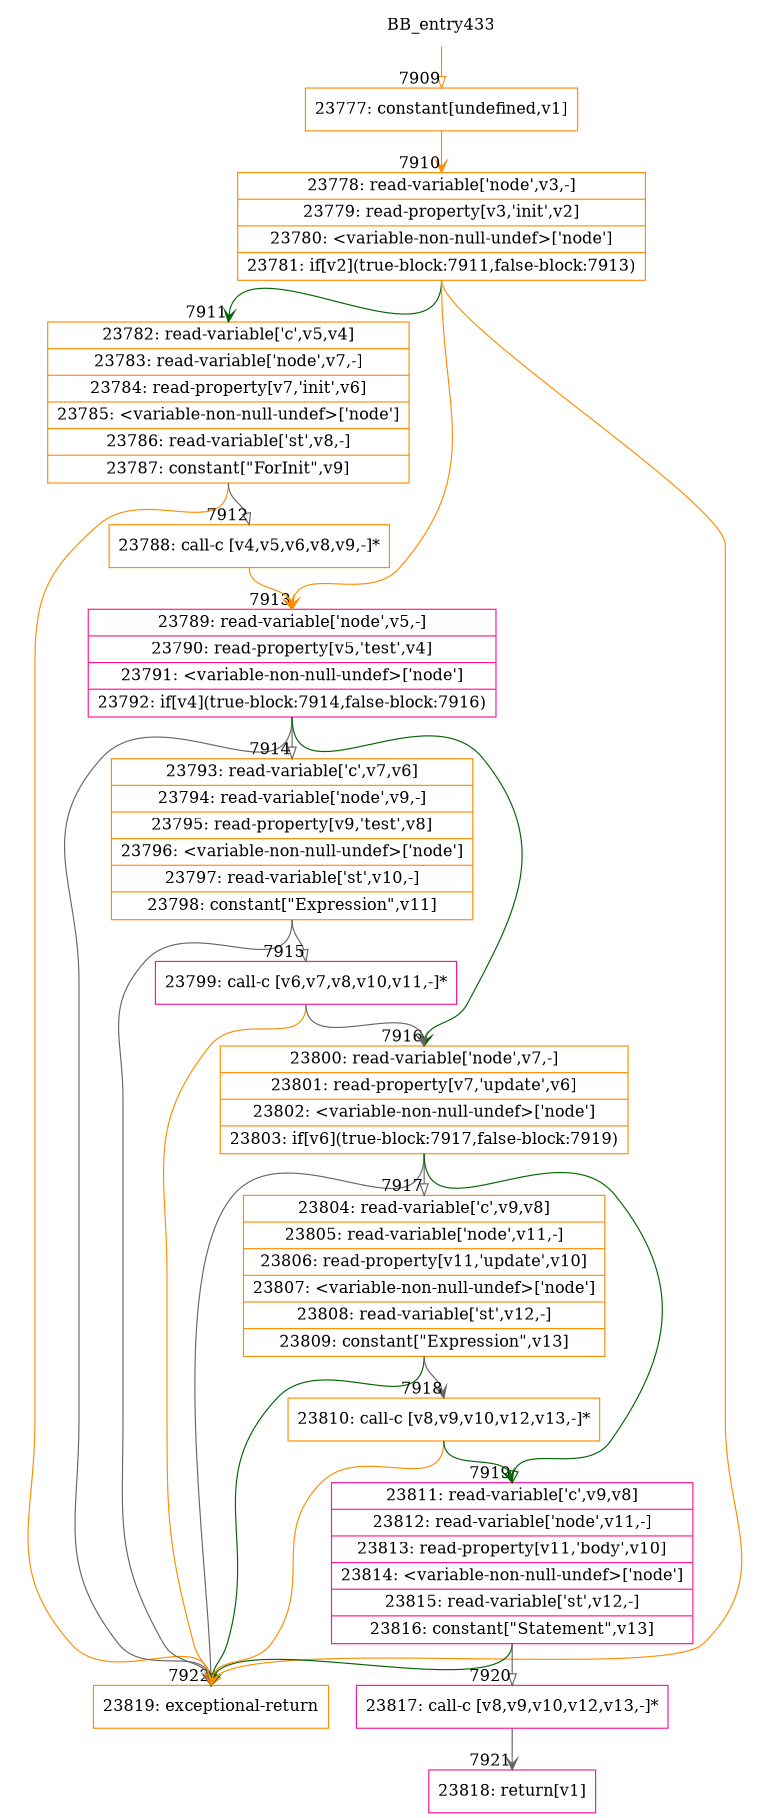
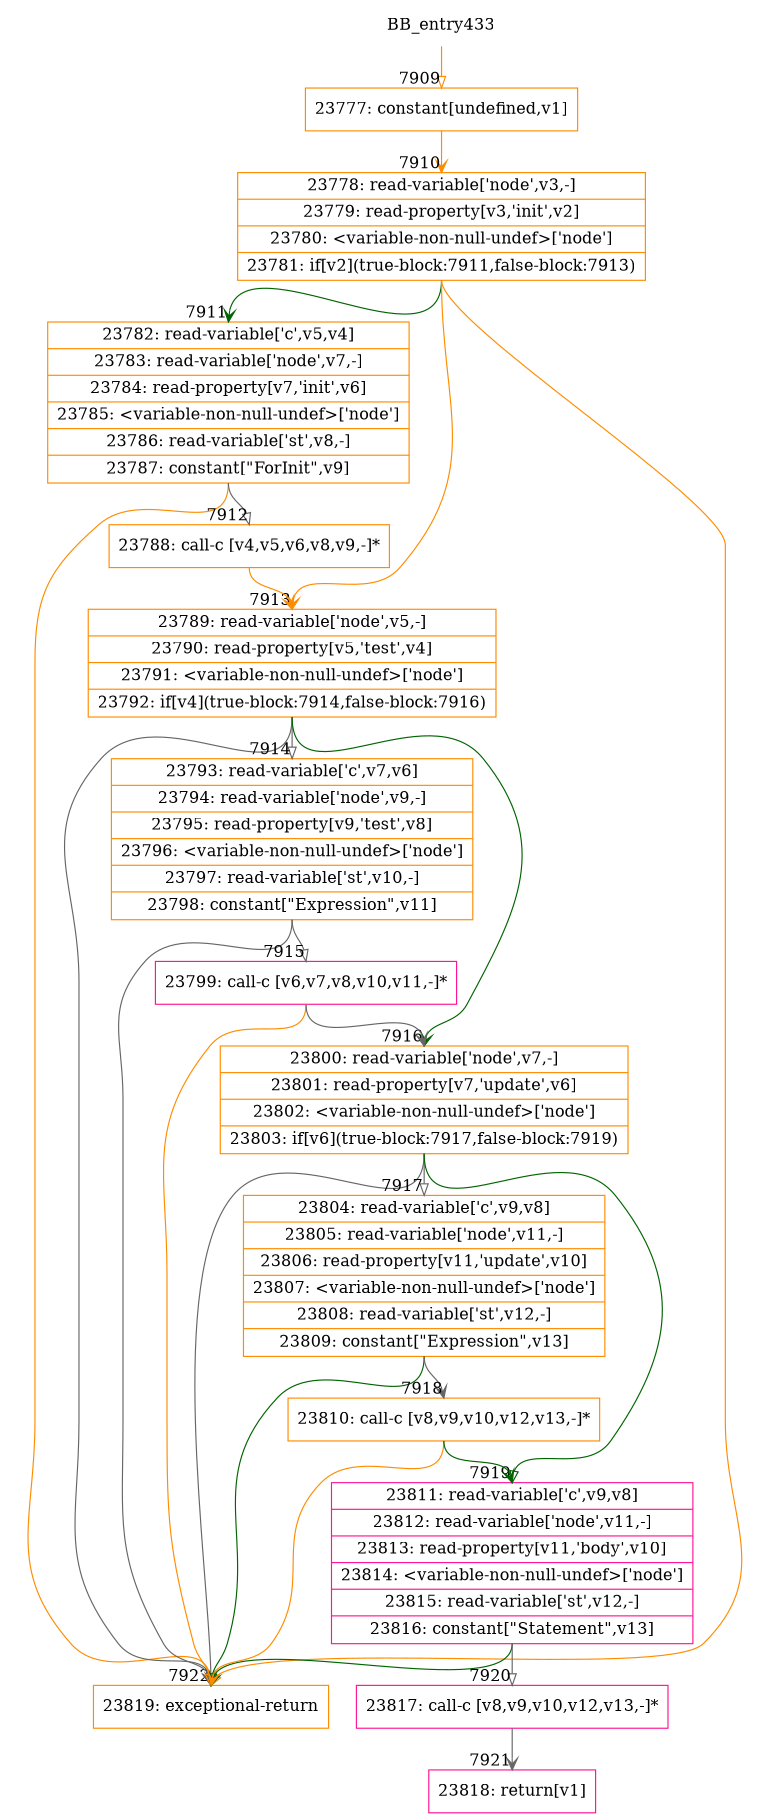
(292, 663) -> (292, 663)
